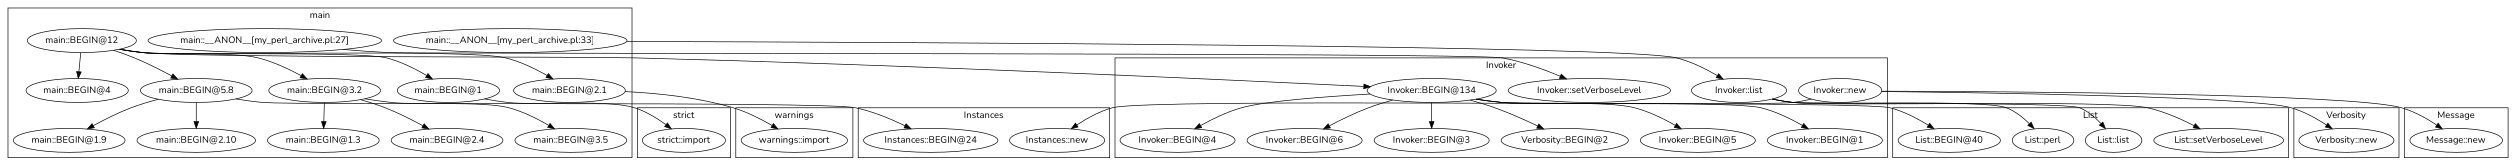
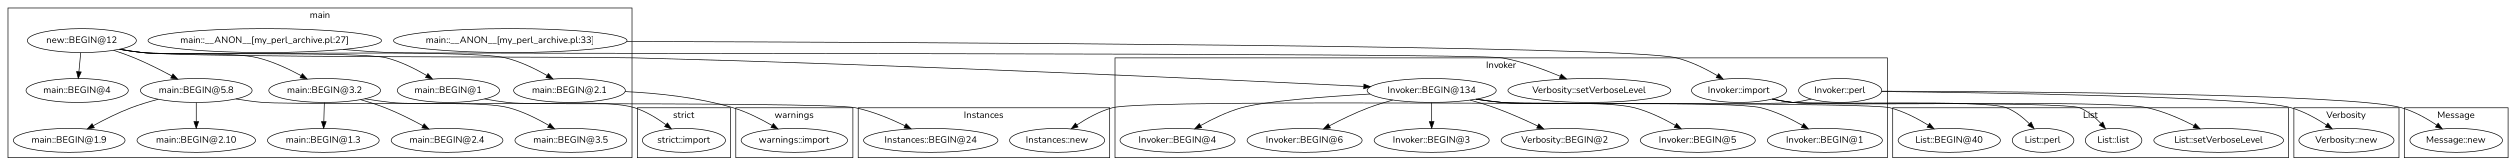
(82, 41) -> (82, 41)
(1589, 90) -> (1589, 90)
(1739, 90) -> (1739, 90)
(1840, 90) -> (1840, 90)
